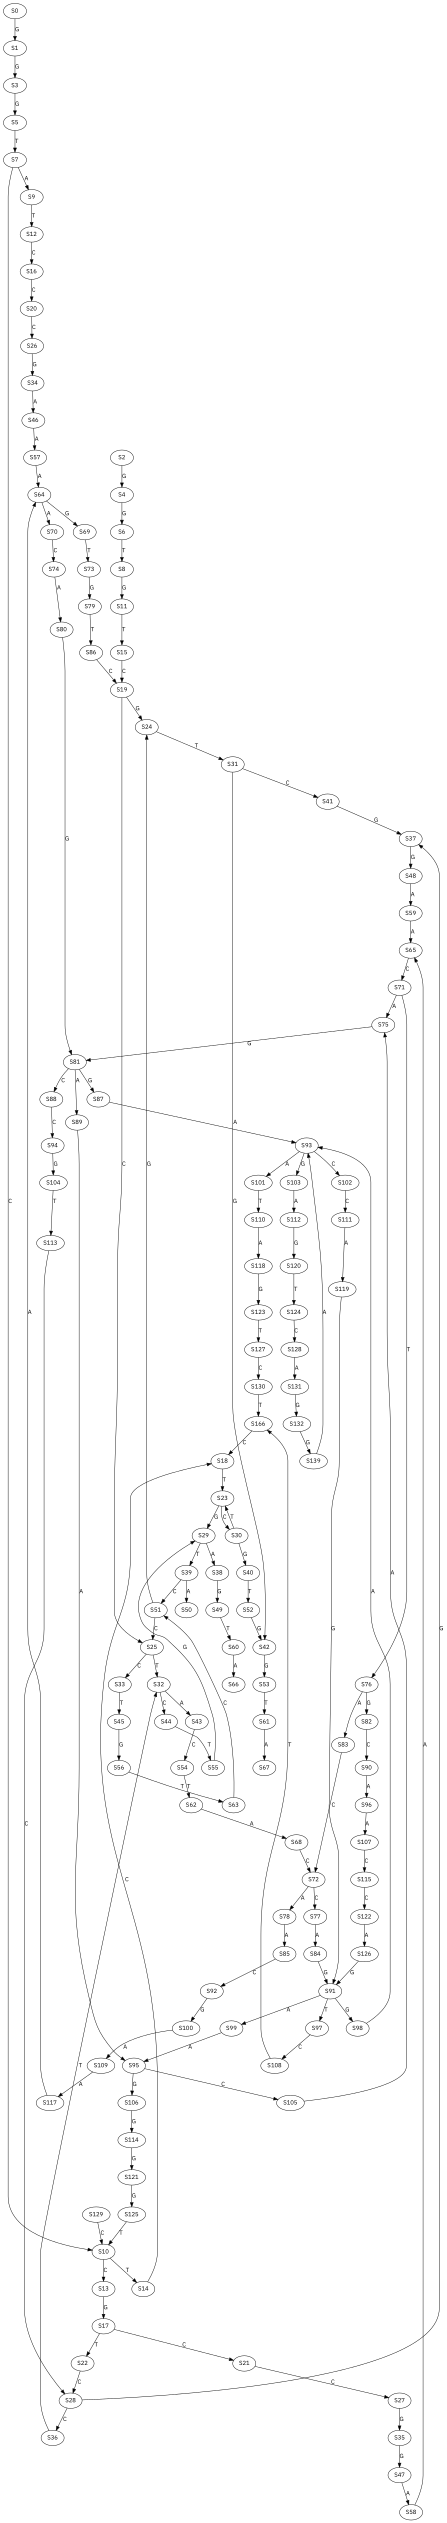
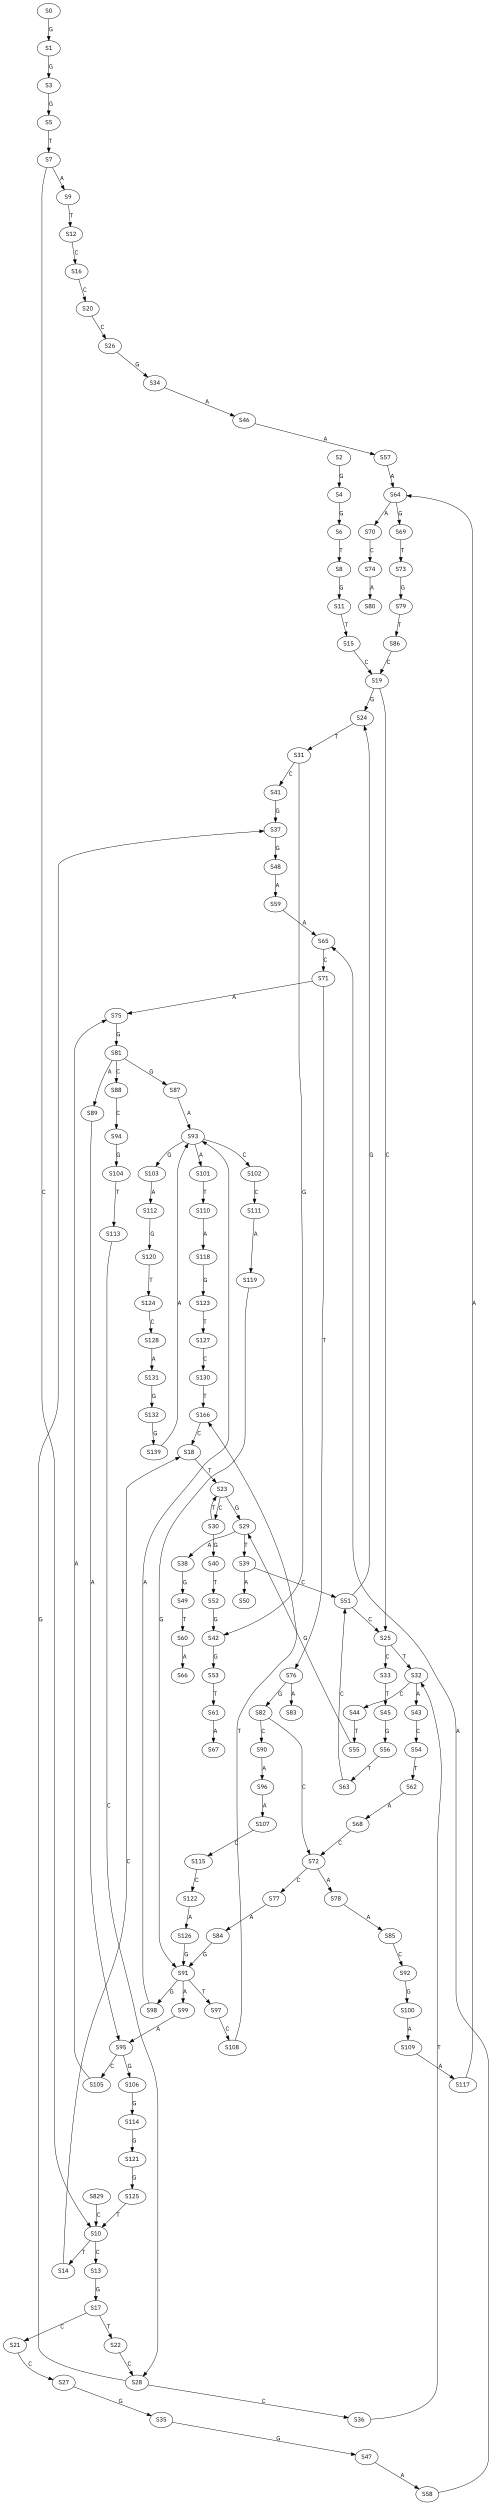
(65, 844) -> none
(327, 1819) -> (302, 1777)
(96, 2215) -> (97, 2197)
